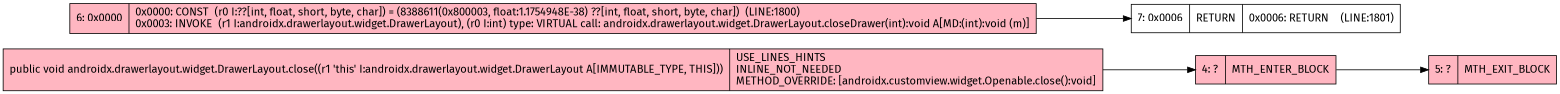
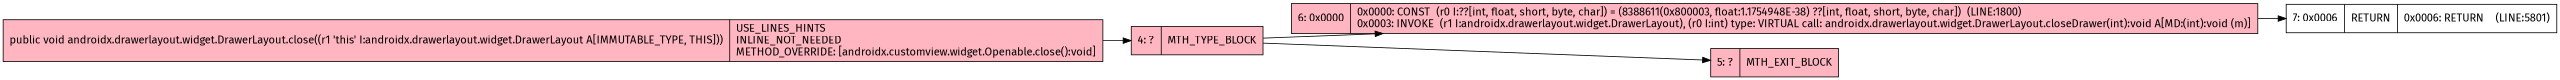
(1321, 18) -> (2477, 18)
none -> (1319, 36)
(1281, 69) -> (1212, 40)
